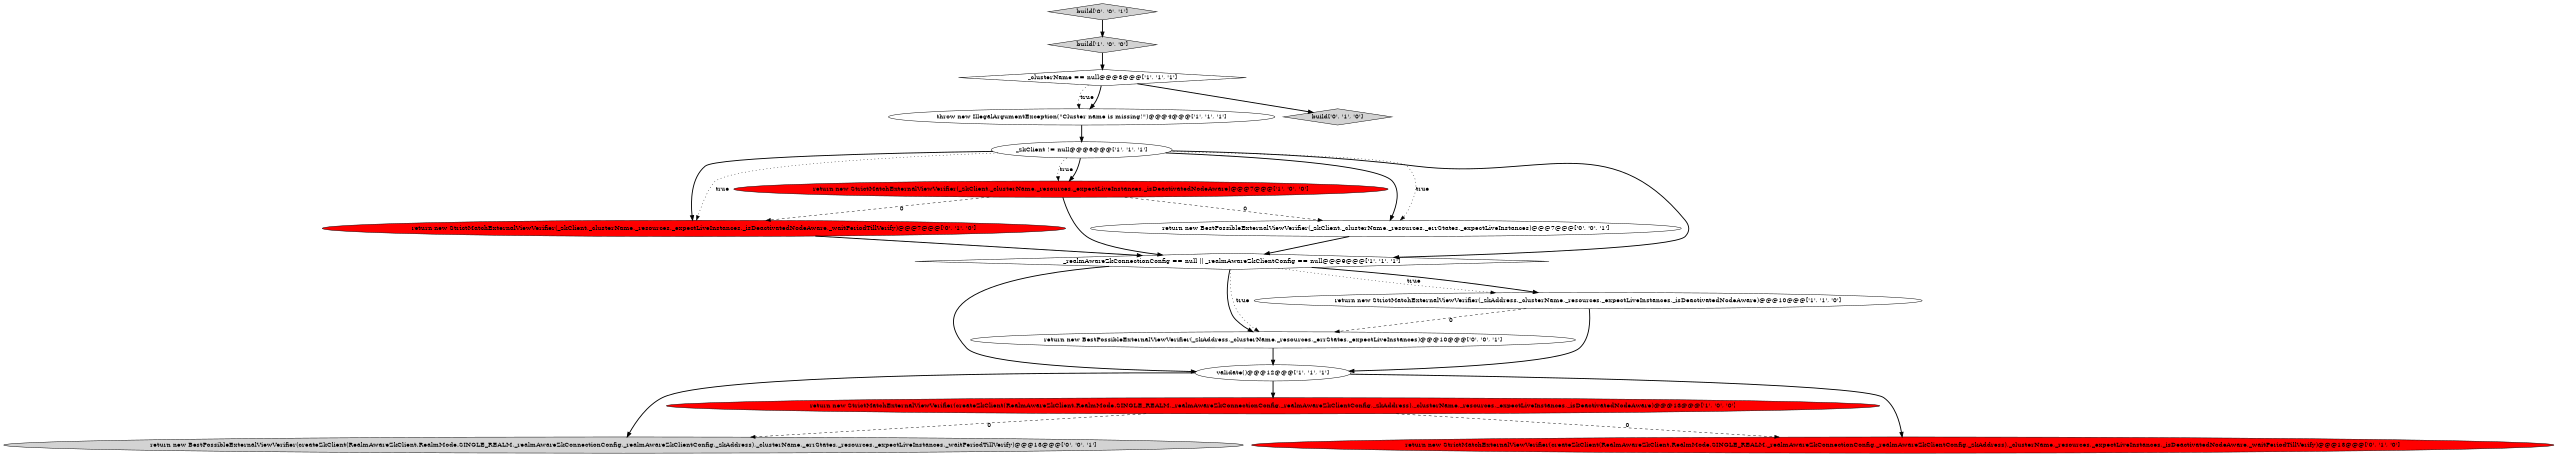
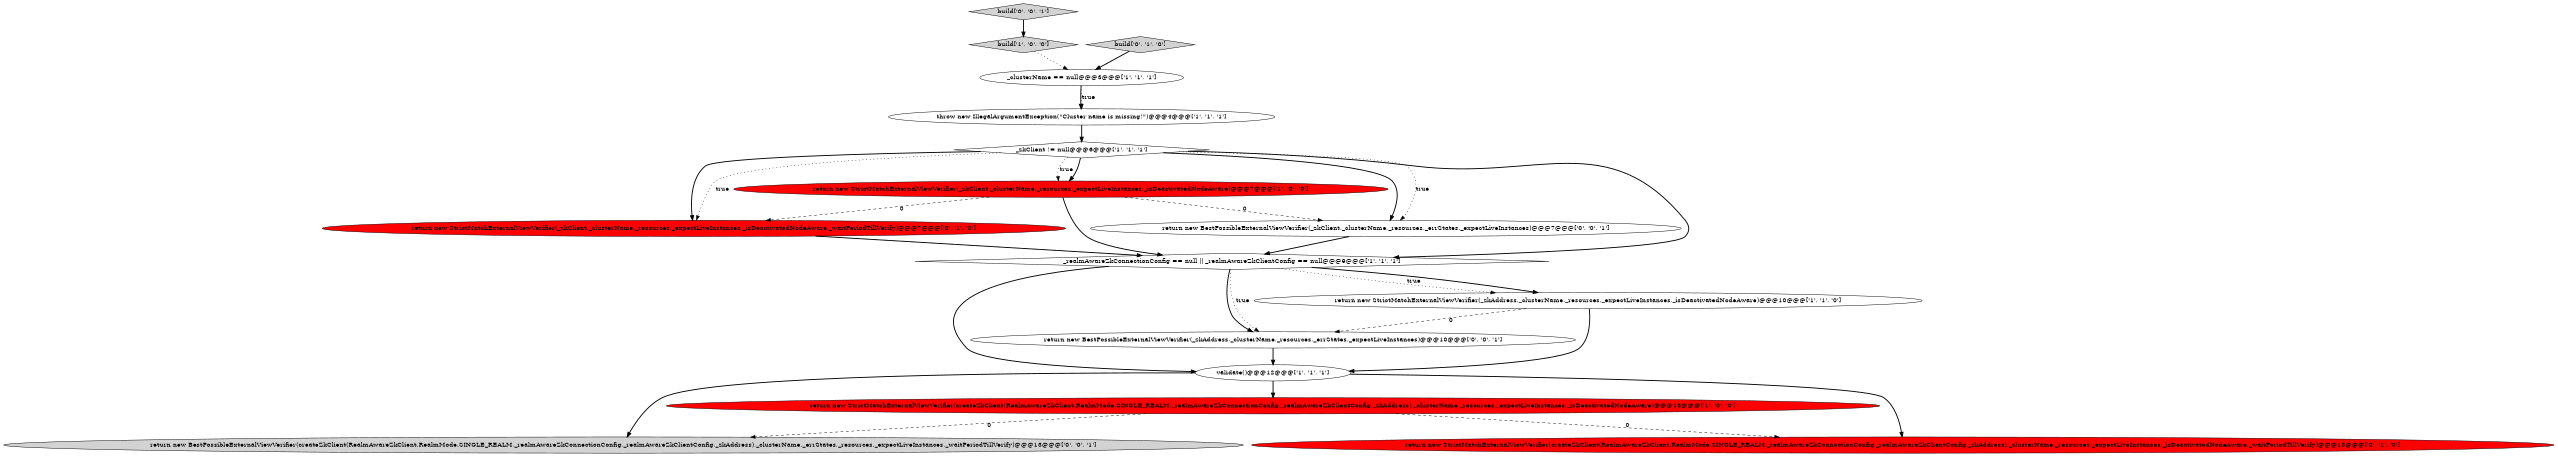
(1102, 59) -> (1049, 59)
(1102, 78) -> (1082, 78)
(1223, 98) -> (1115, 59)
(1082, 150) -> (1082, 150)
